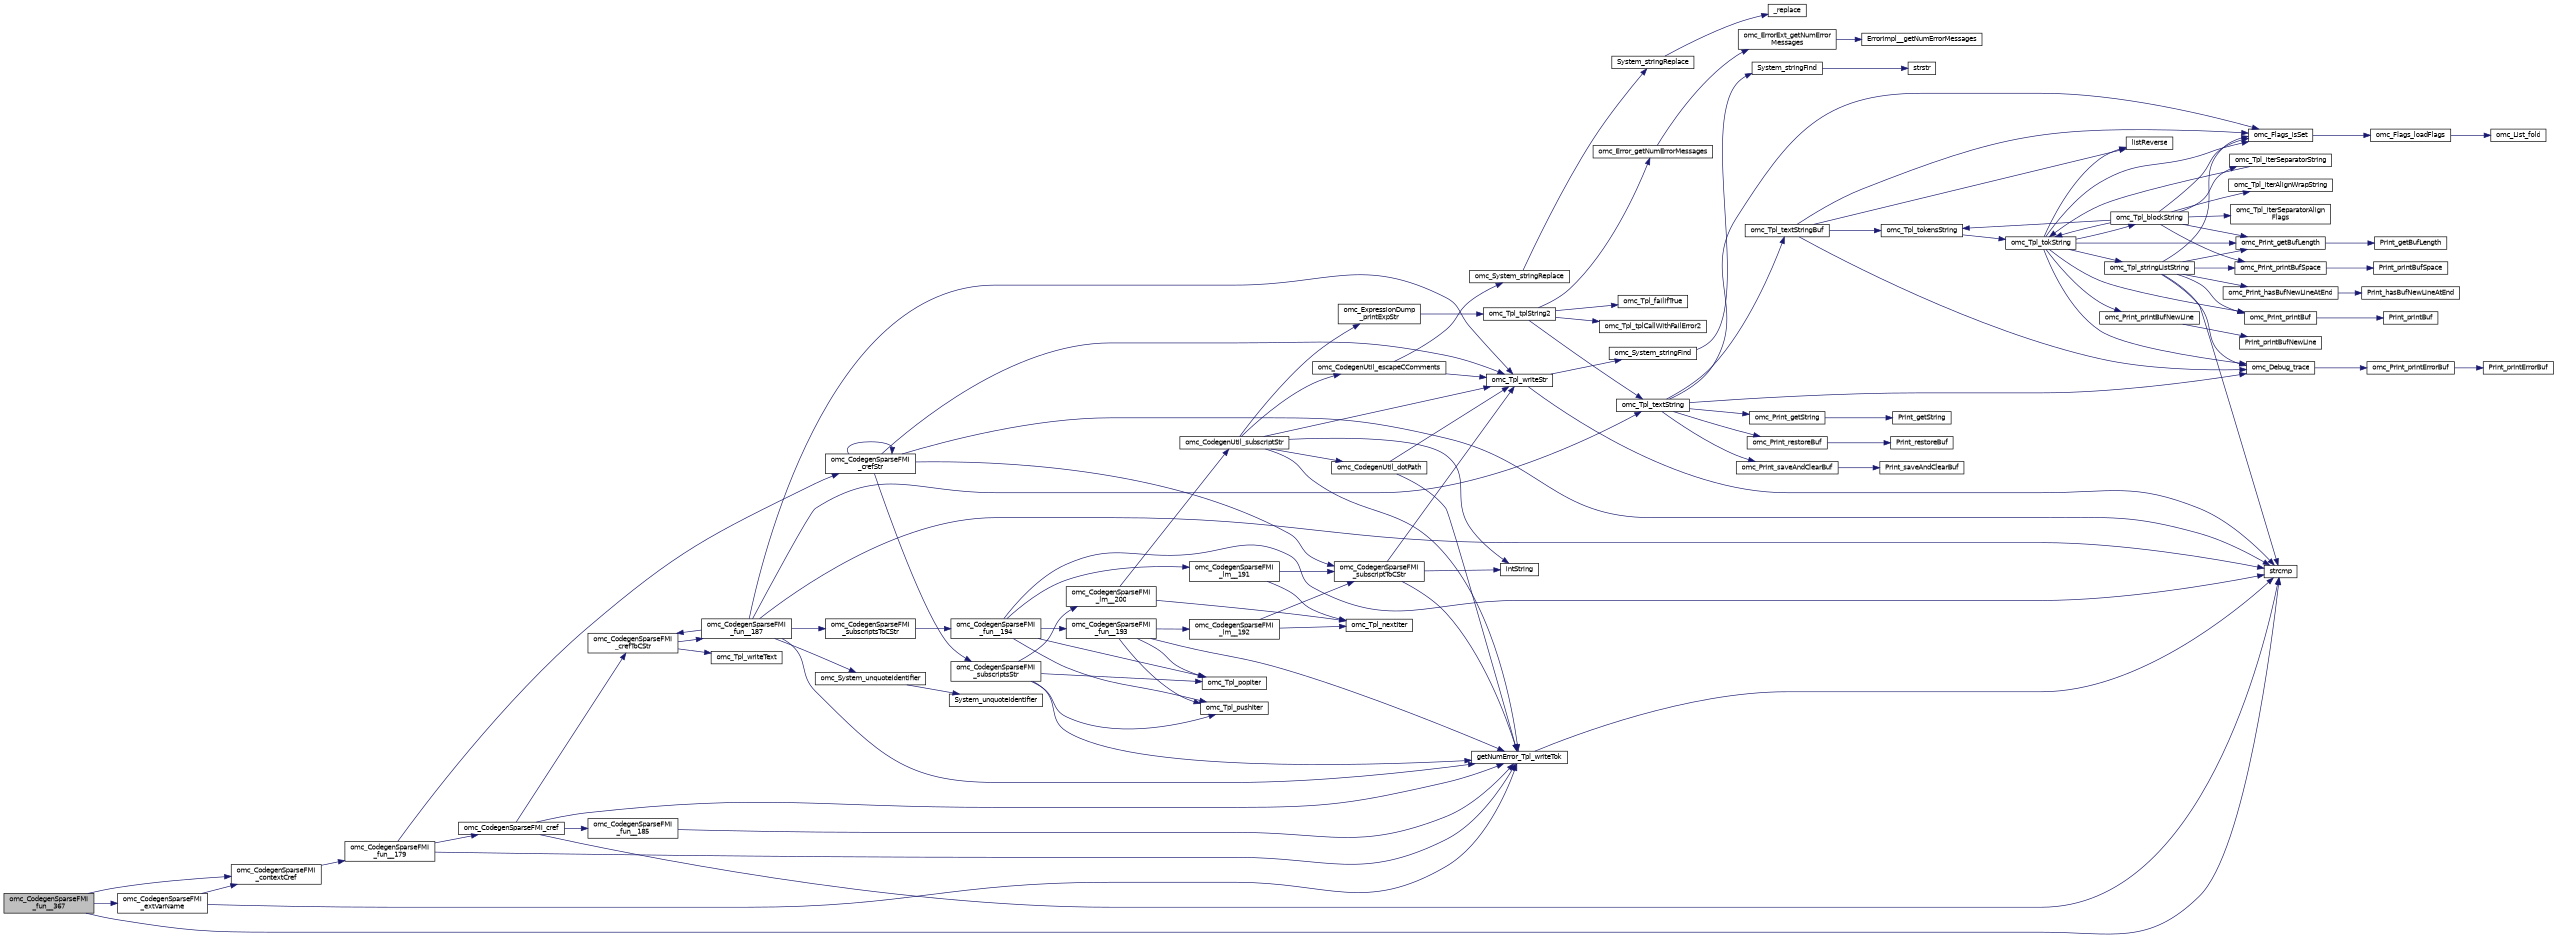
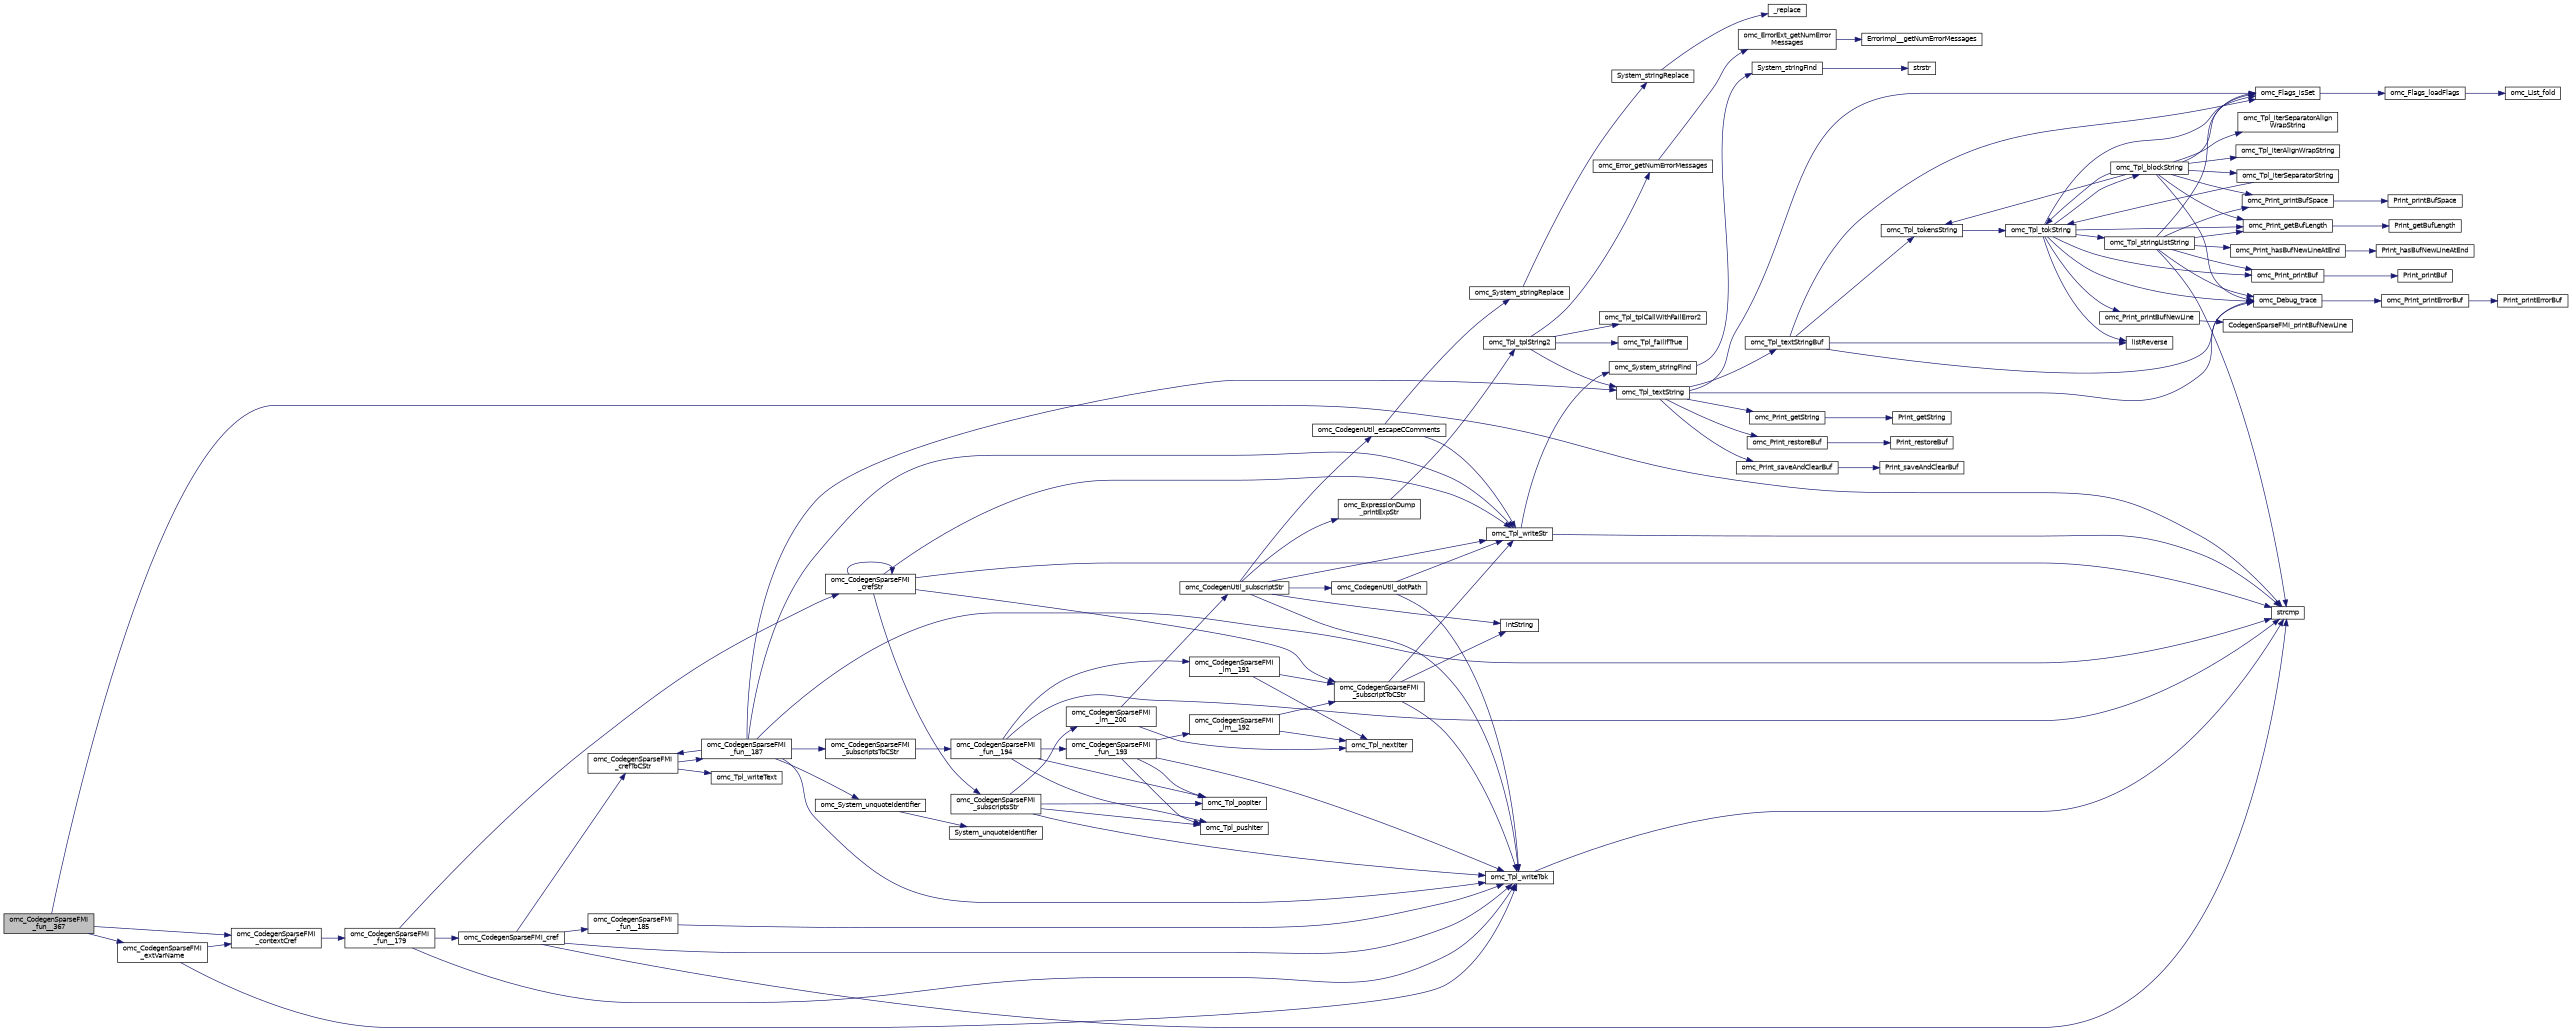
(2281, 214) -> (2288, 122)
none -> (2200, 232)
(2281, 343) -> (2288, 326)
(1520, 757) -> (1520, 878)
